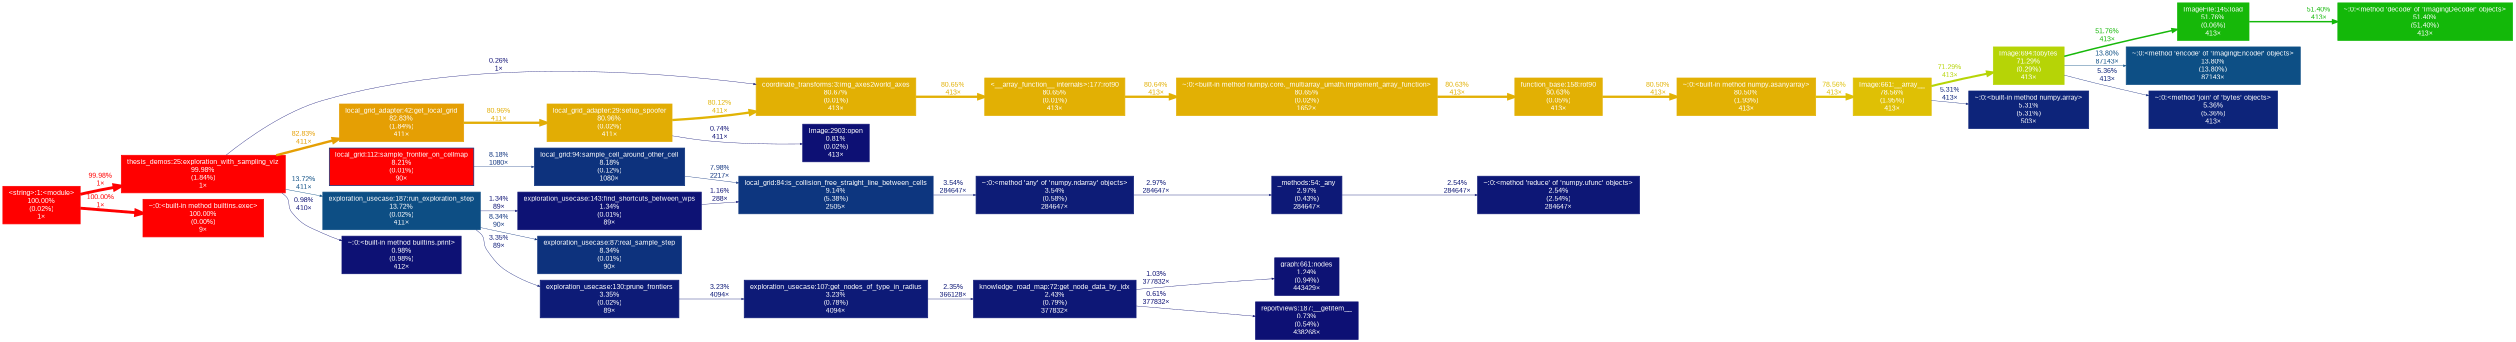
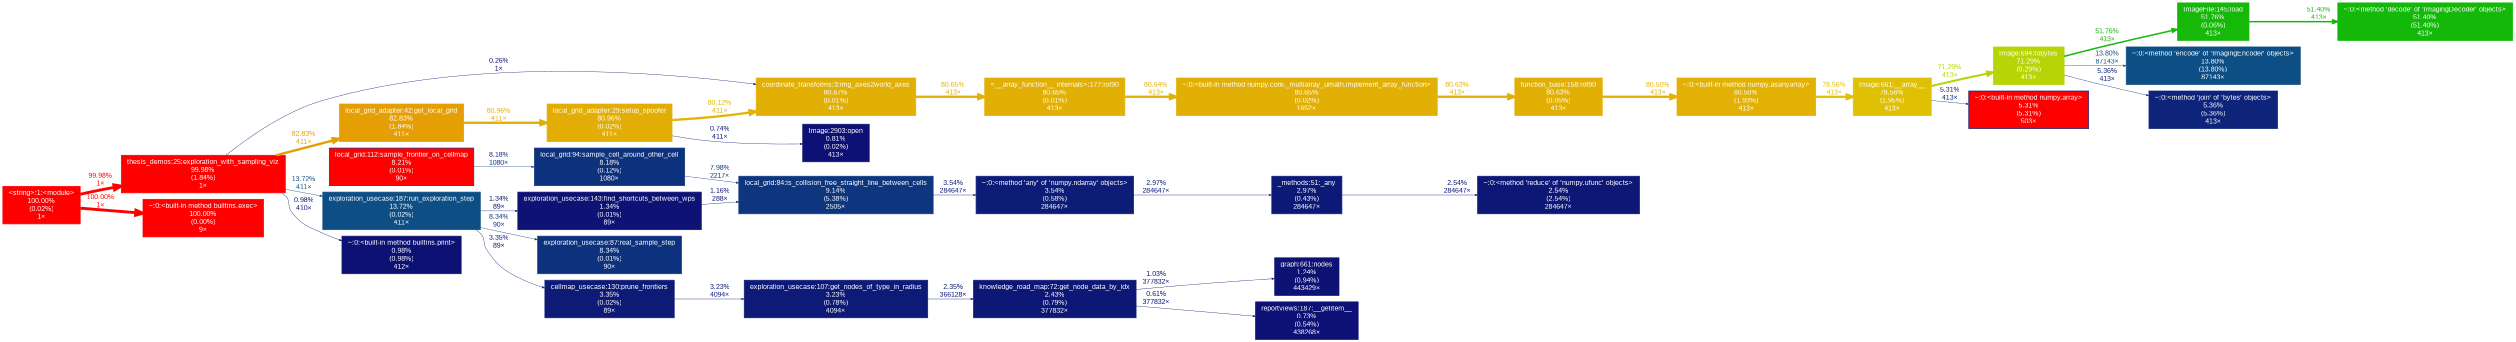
(2029, 110) -> (2029, 110)
(1307, 195) -> (1307, 195)
(610, 299) -> (610, 299)
